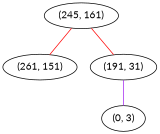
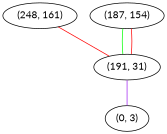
(81, 16) -> (40, 16)
none -> (127, 16)
(40, 67) -> none
